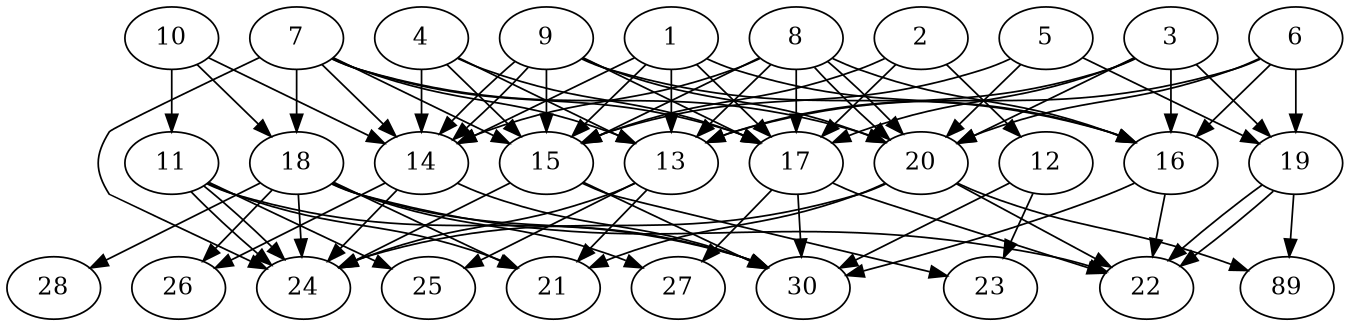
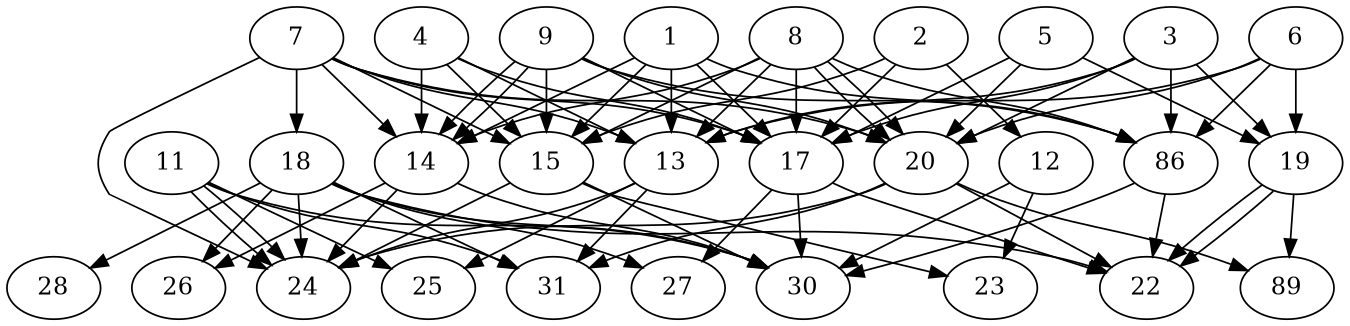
(172, 38) -> none
(805, 100) -> (929, 97)
(1171, 163) -> (1171, 163)
(553, 288) -> (553, 288)
